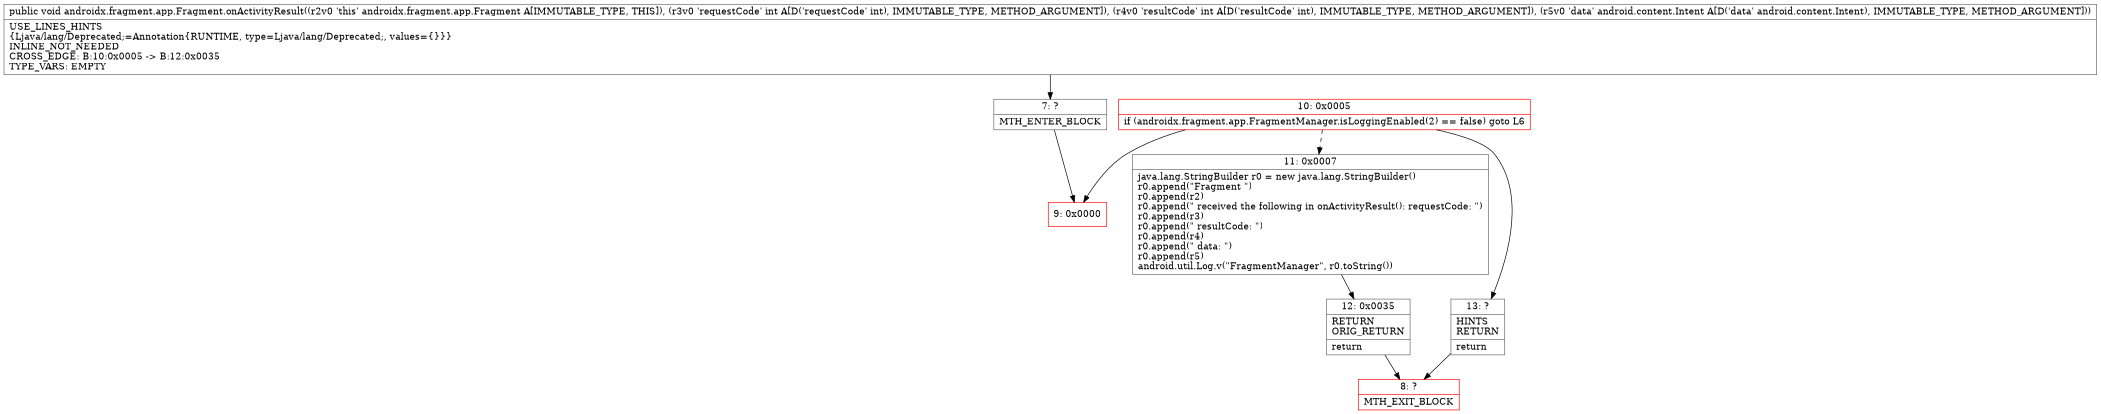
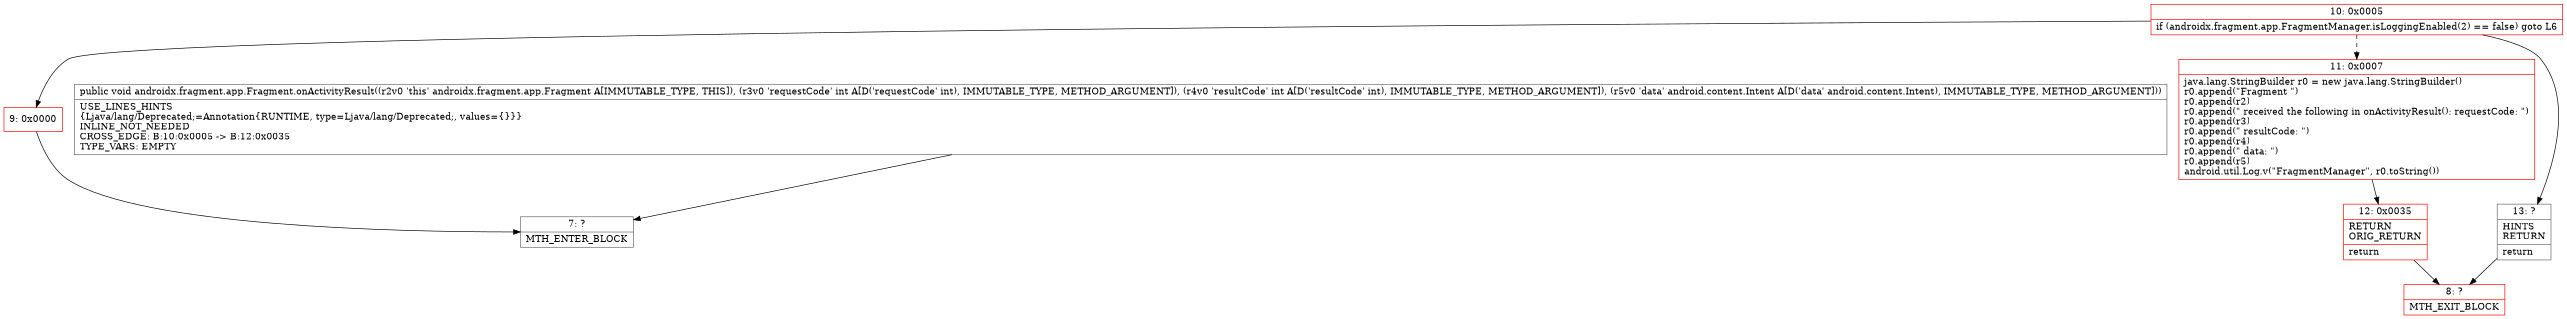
(1063, 163) -> (259, 222)
(1311, 214) -> (2357, 120)
(1368, 327) -> (2385, 232)
